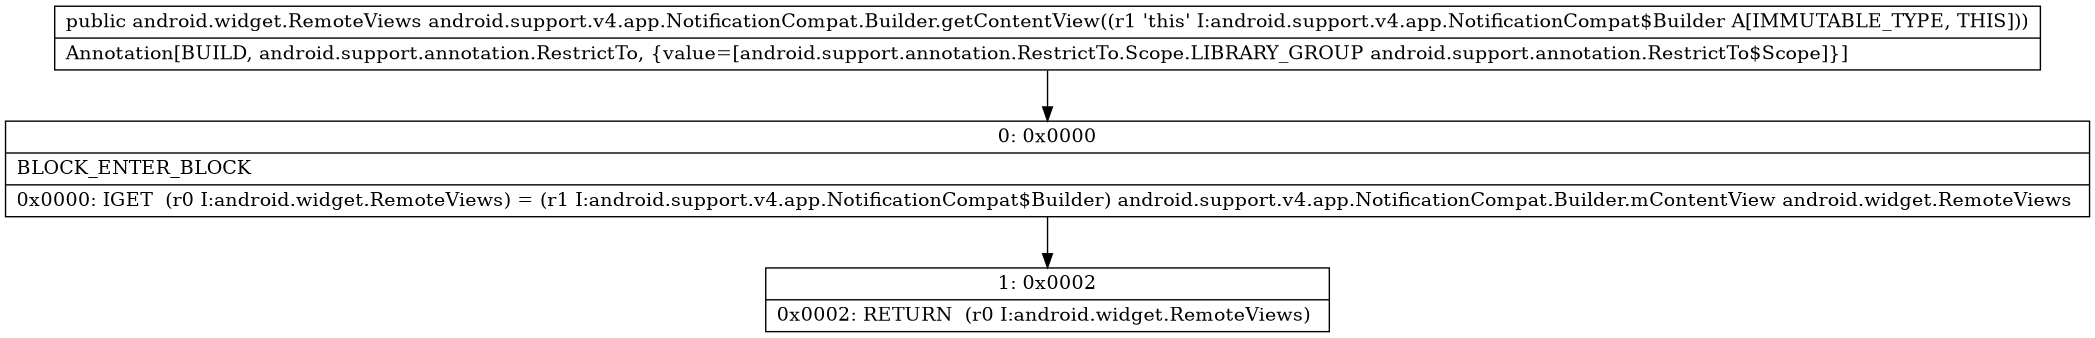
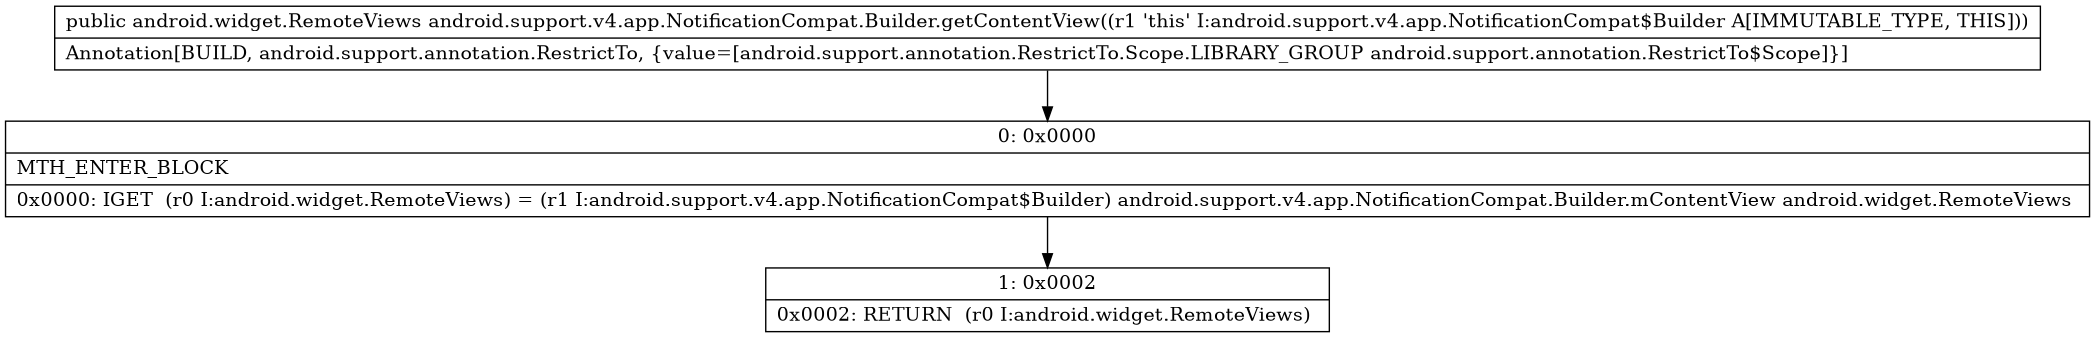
(134, 168) -> (123, 168)
